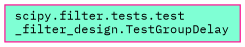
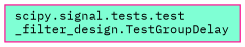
(123, 23) -> (123, 23)
